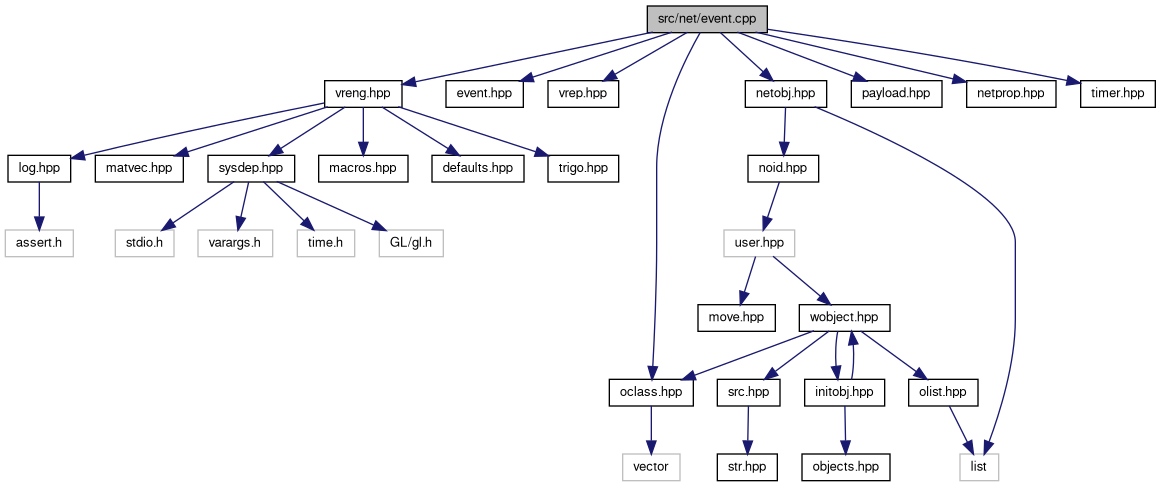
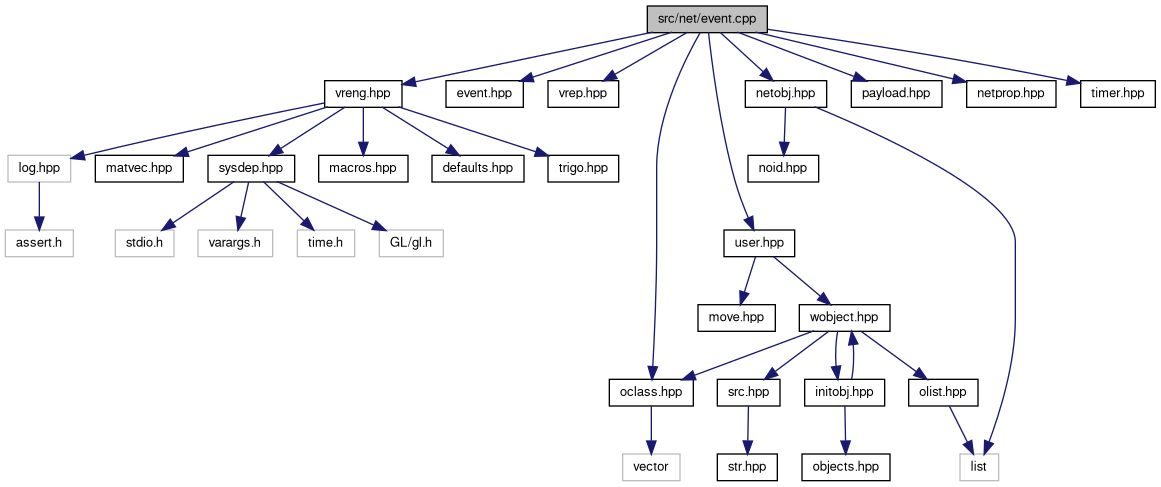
(39, 169) -> (39, 169)
(773, 200) -> (723, 126)
(759, 243) -> (759, 243)
